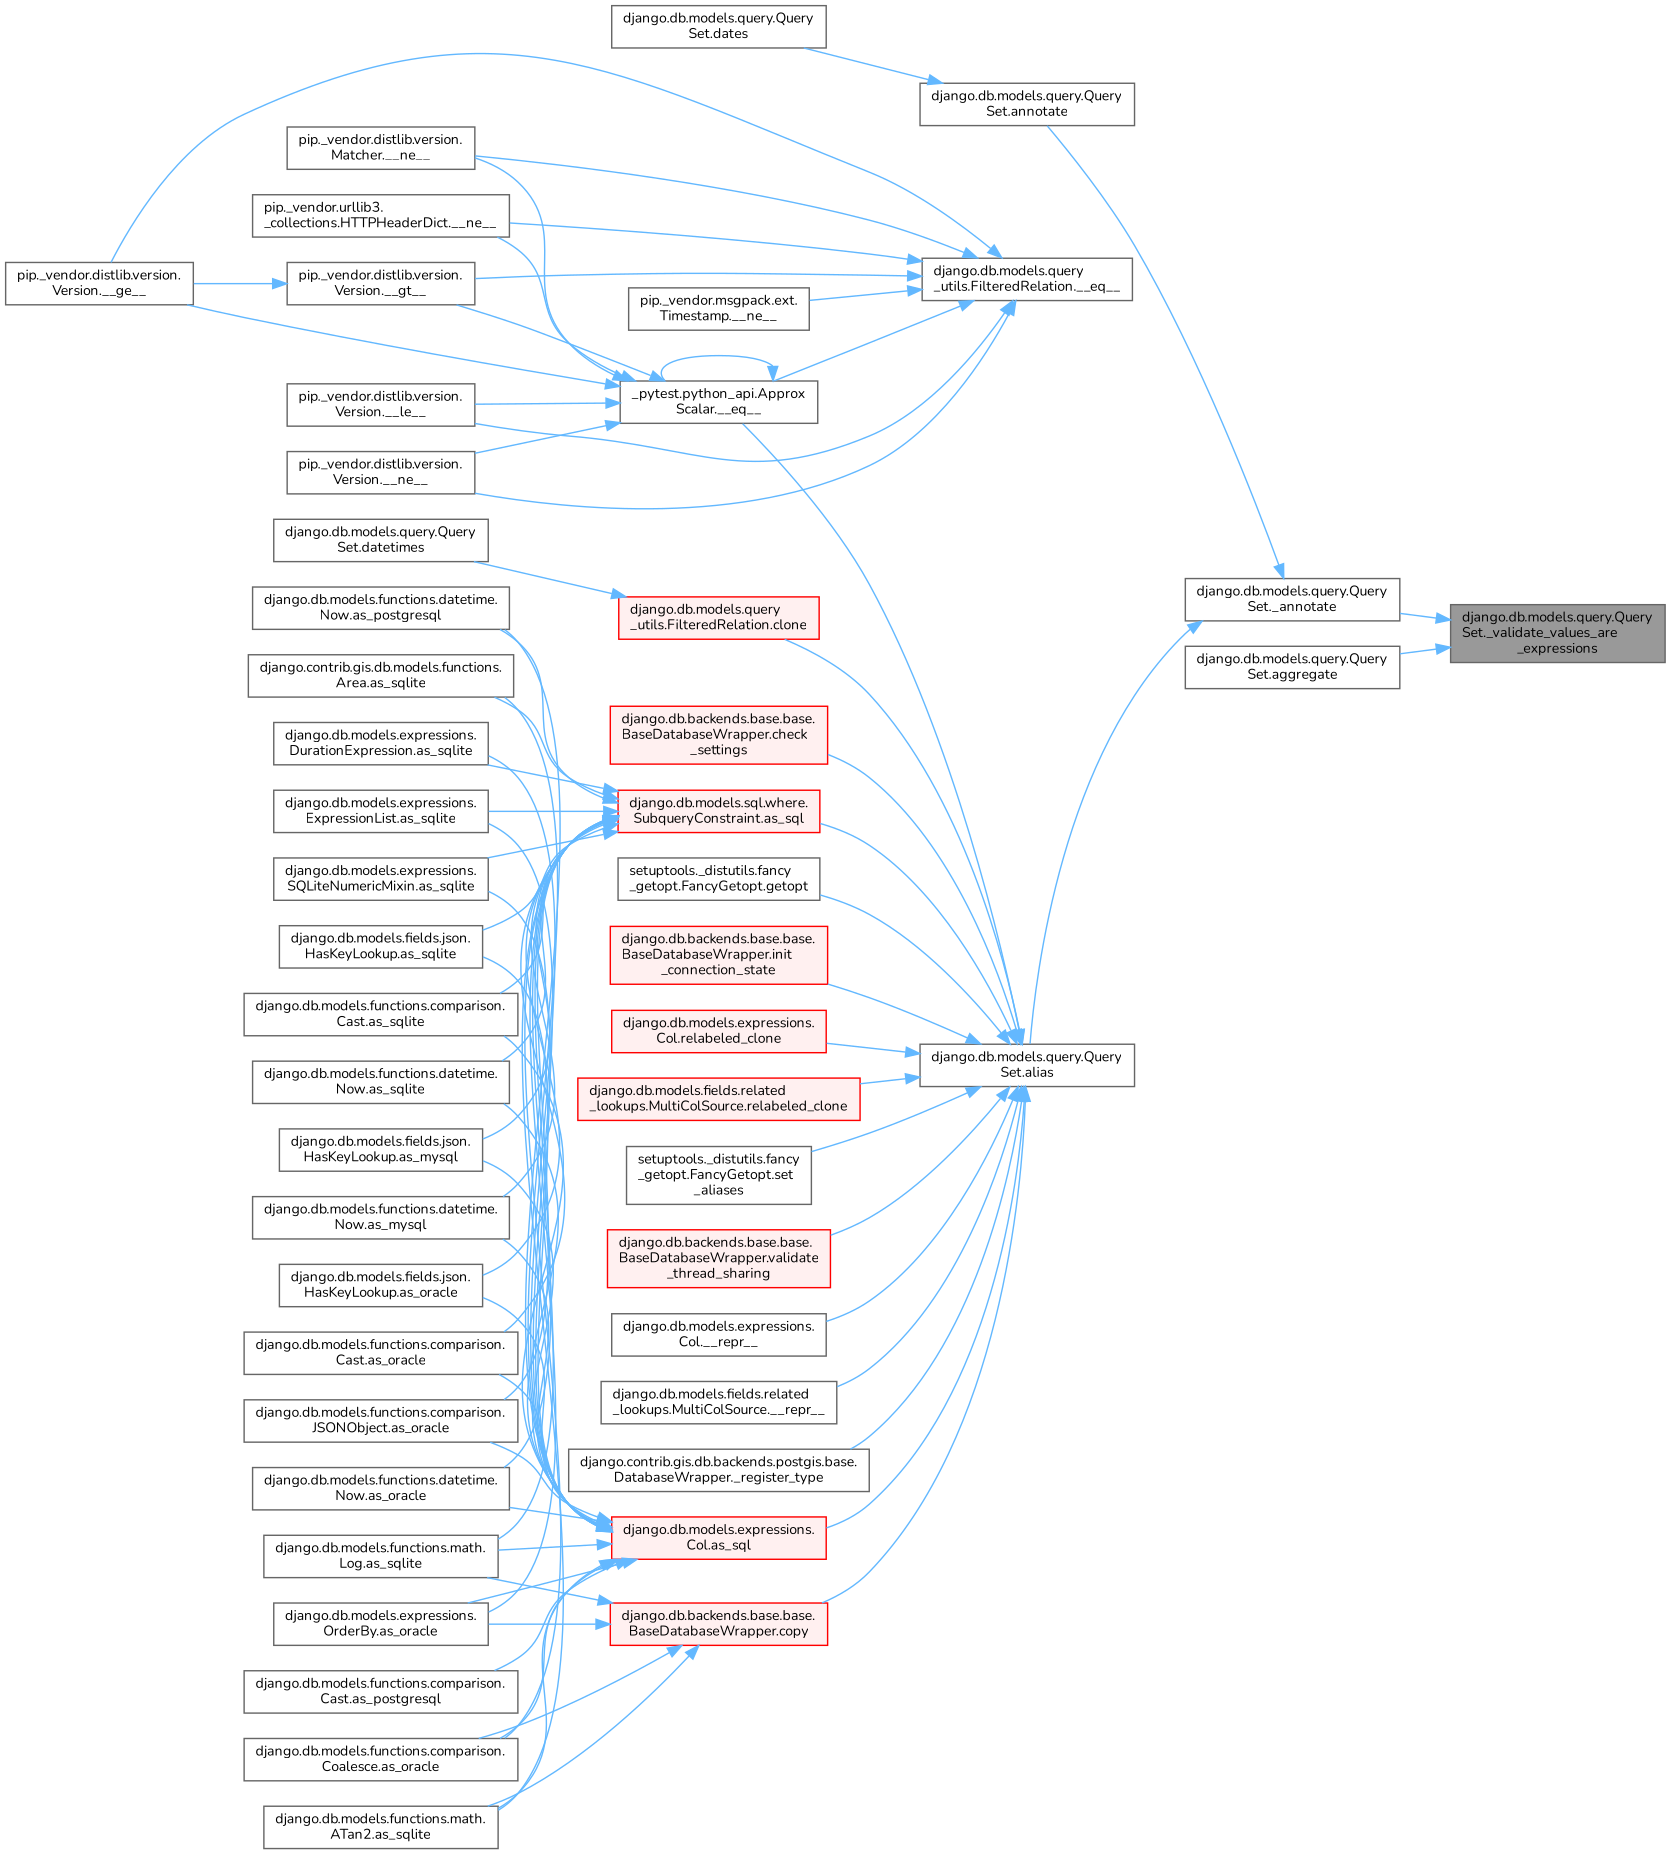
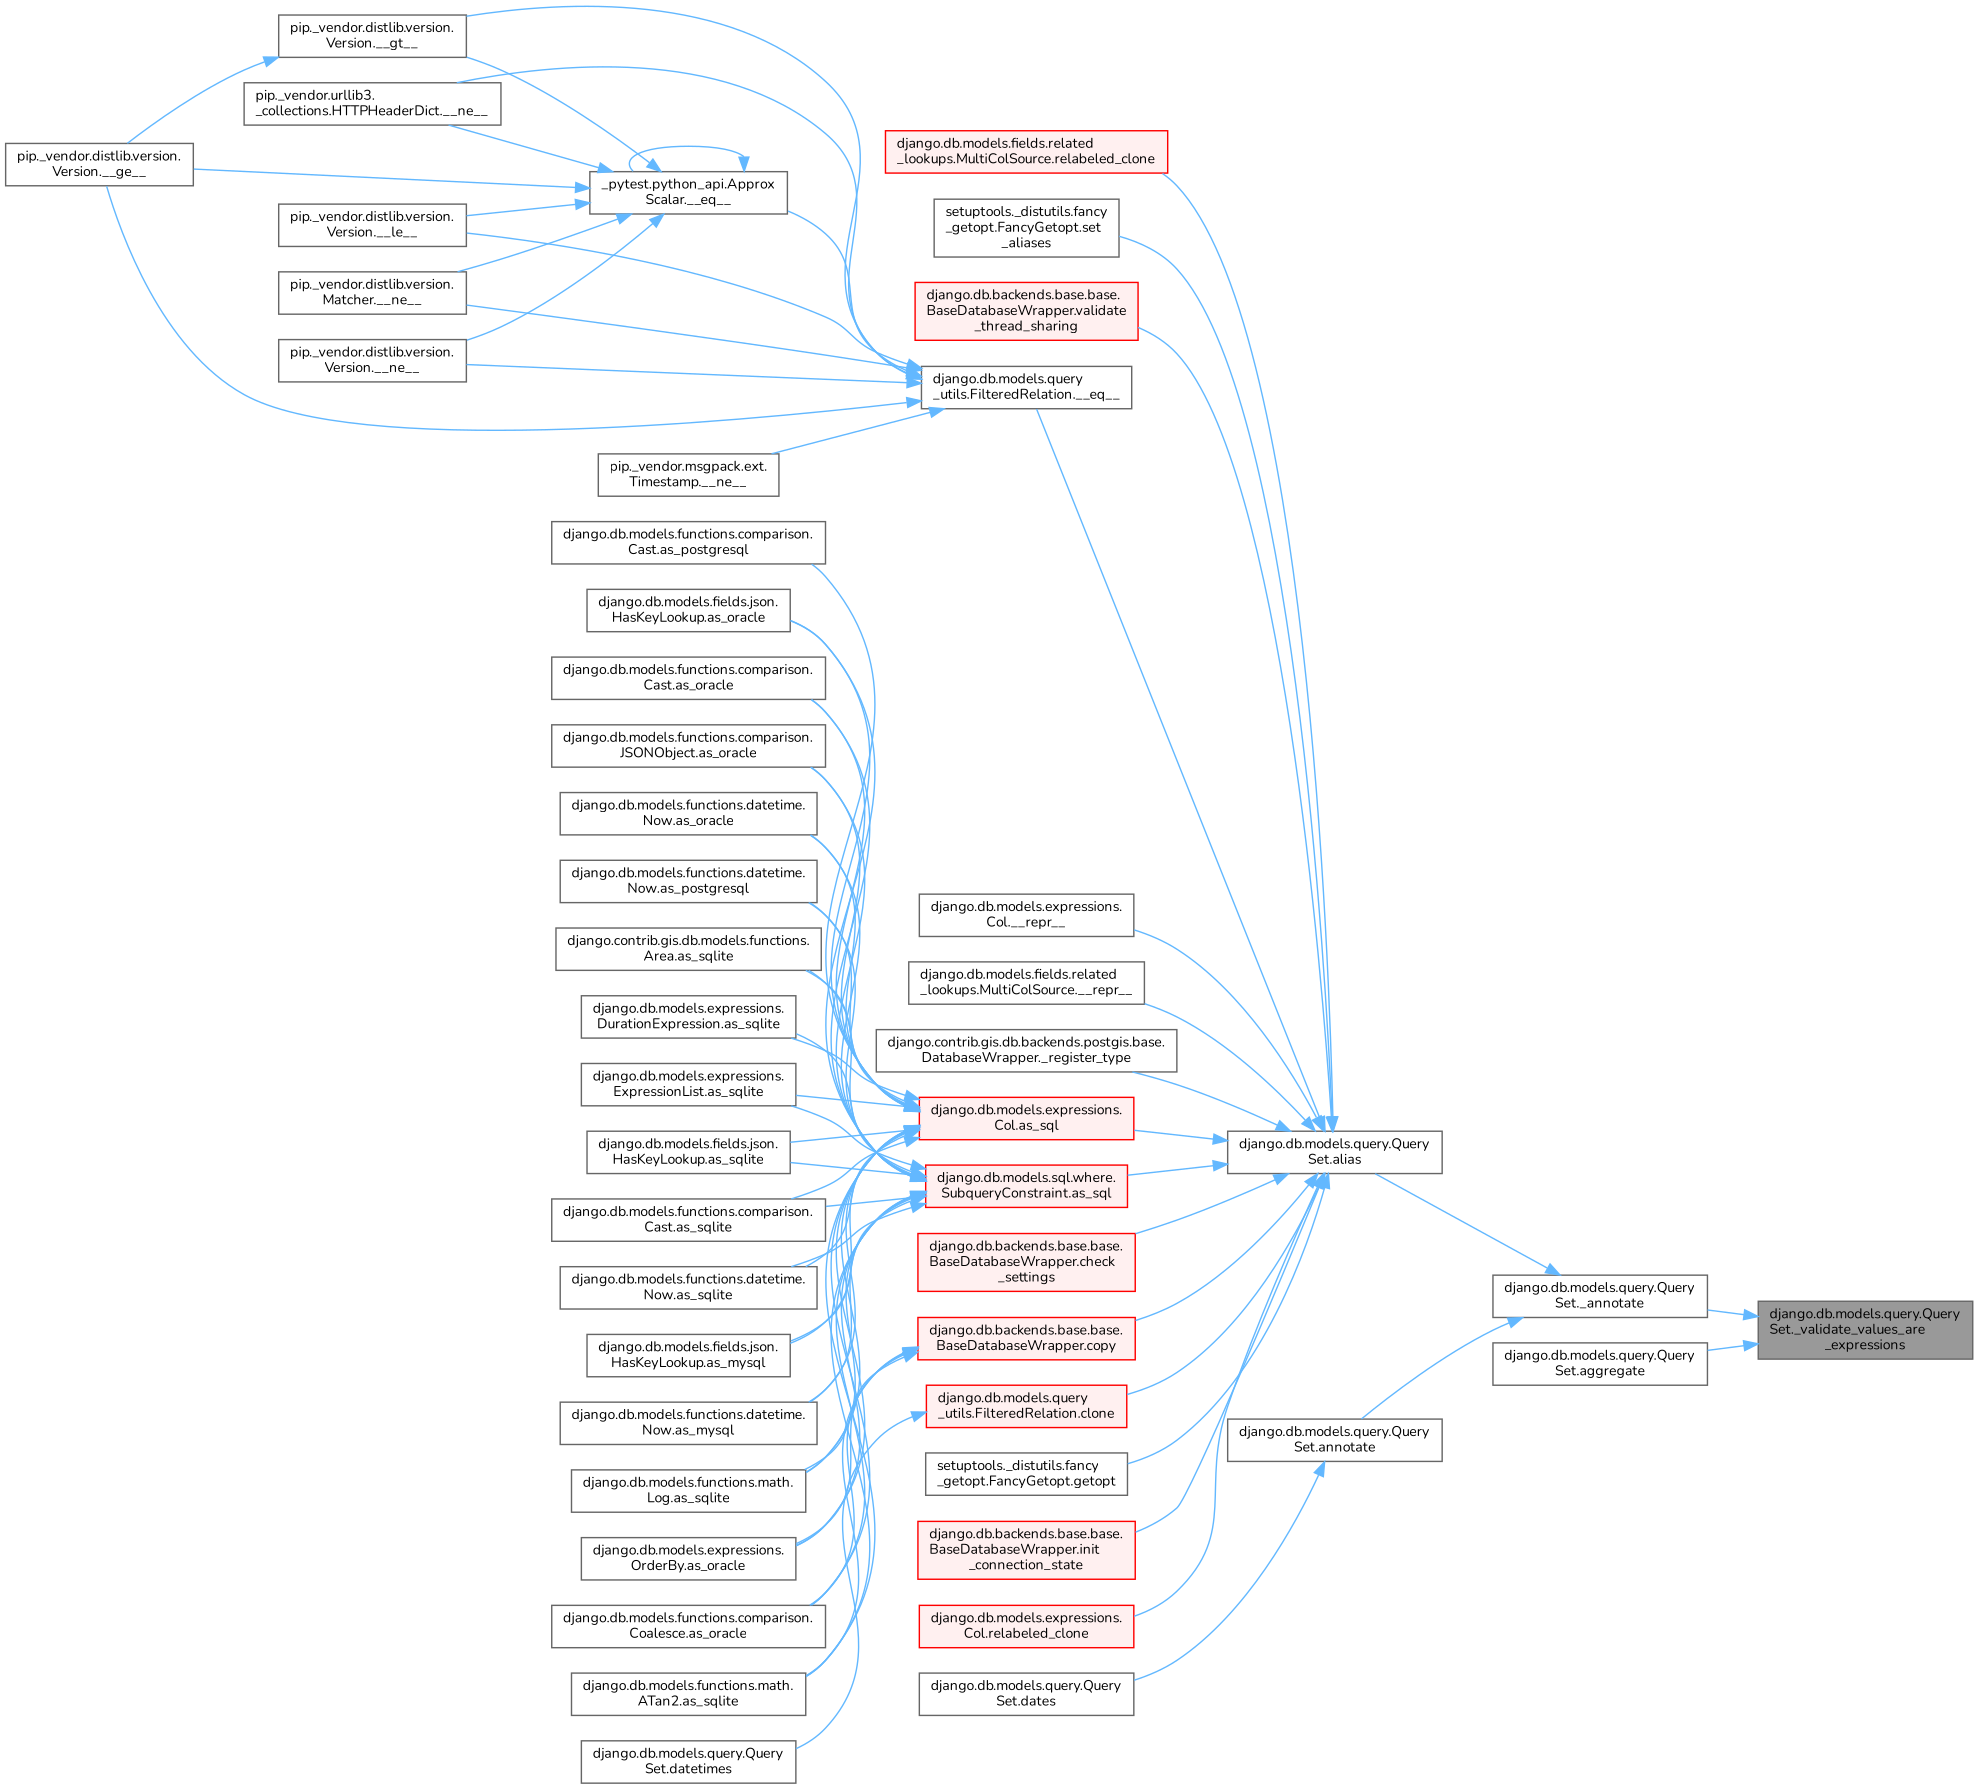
(925, 705) -> (1178, 763)
(381, 879) -> none
